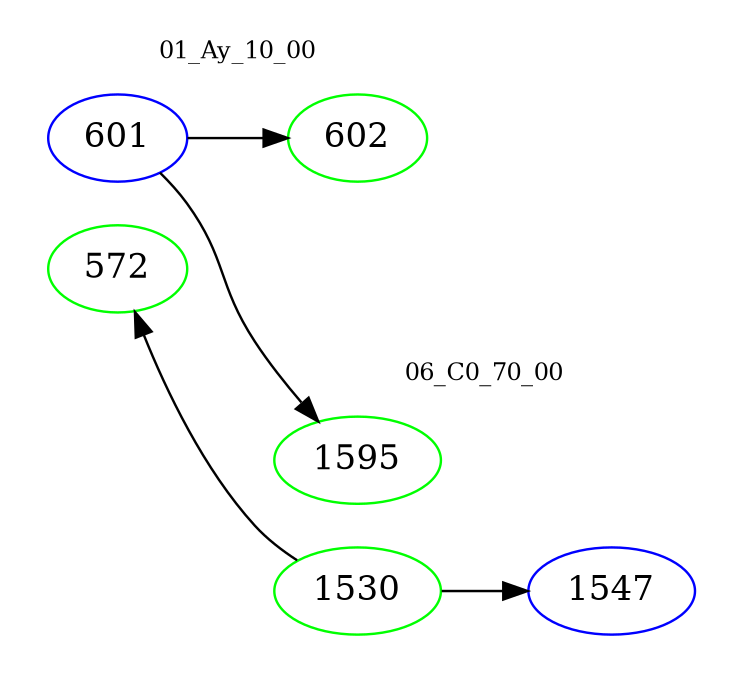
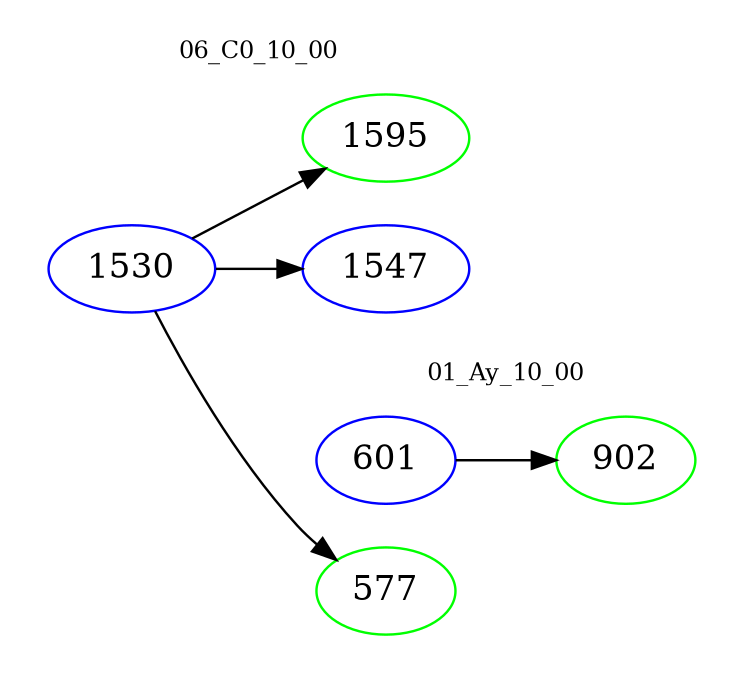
(358, 138) -> (626, 460)
(118, 269) -> (386, 591)
(228, 289) -> (248, 209)
(485, 374) -> (259, 52)
(358, 591) -> (132, 269)
